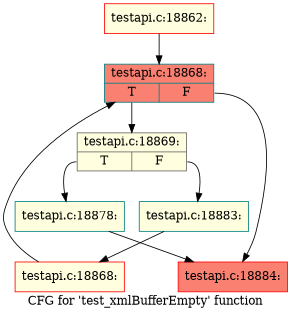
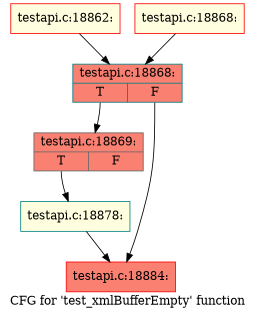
(132, 152) -> (89, 152)
(194, 216) -> none
